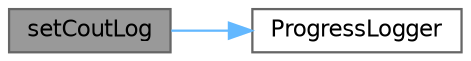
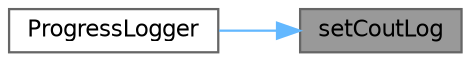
(200, 31) -> (248, 31)
